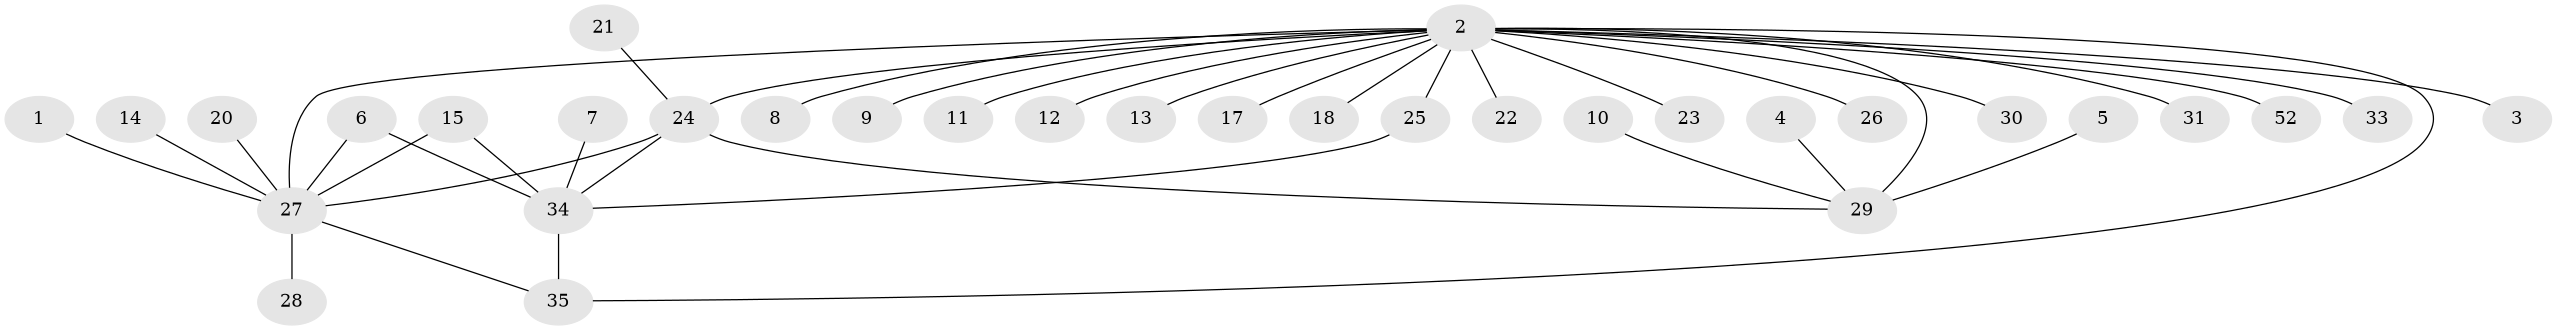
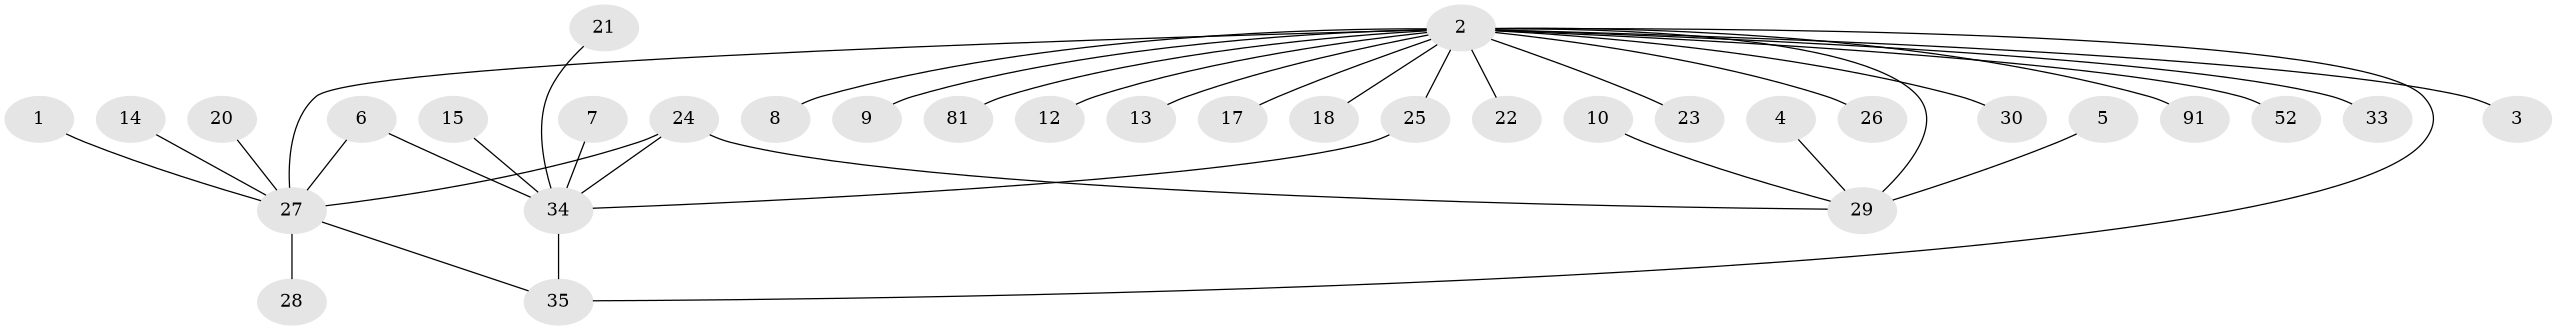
(887, 71) -> none
(644, 74) -> (543, 111)
(958, 119) -> (958, 119)
(2195, 119) -> (2195, 119)
(373, 165) -> none
